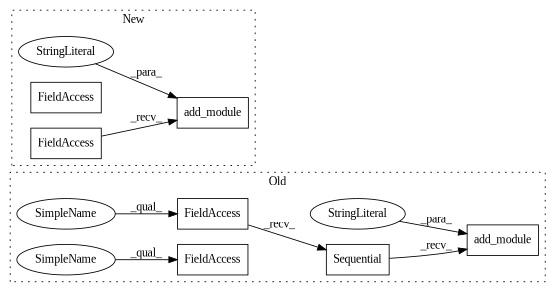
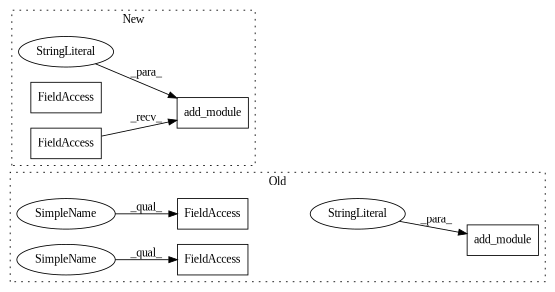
(358, 260) -> none
